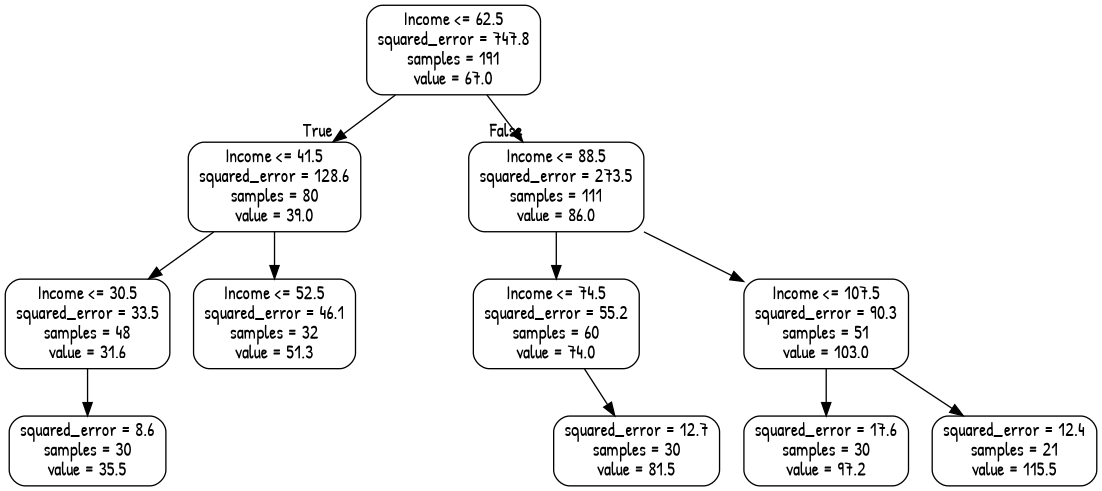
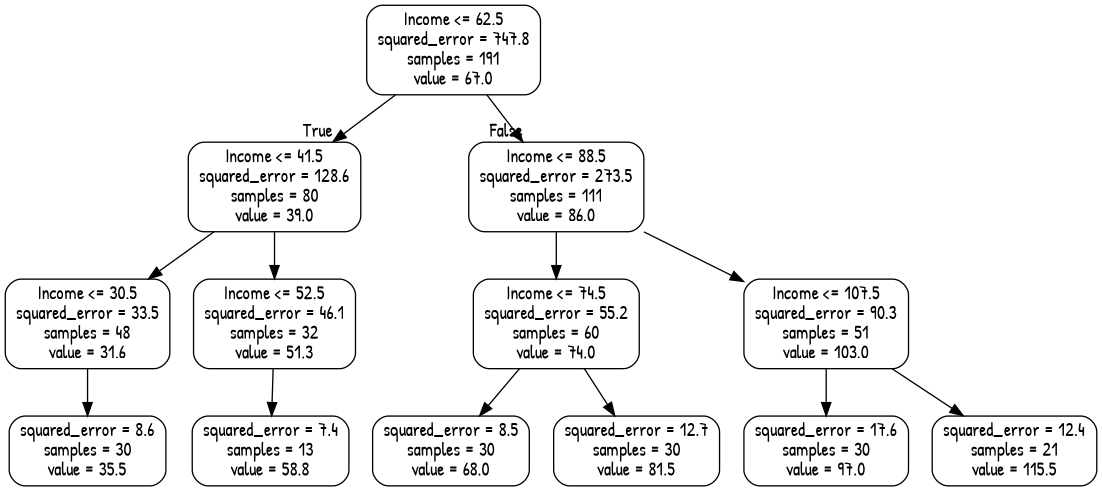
none -> (271, 451)
none -> (451, 451)
(826, 451) -> (826, 451)
